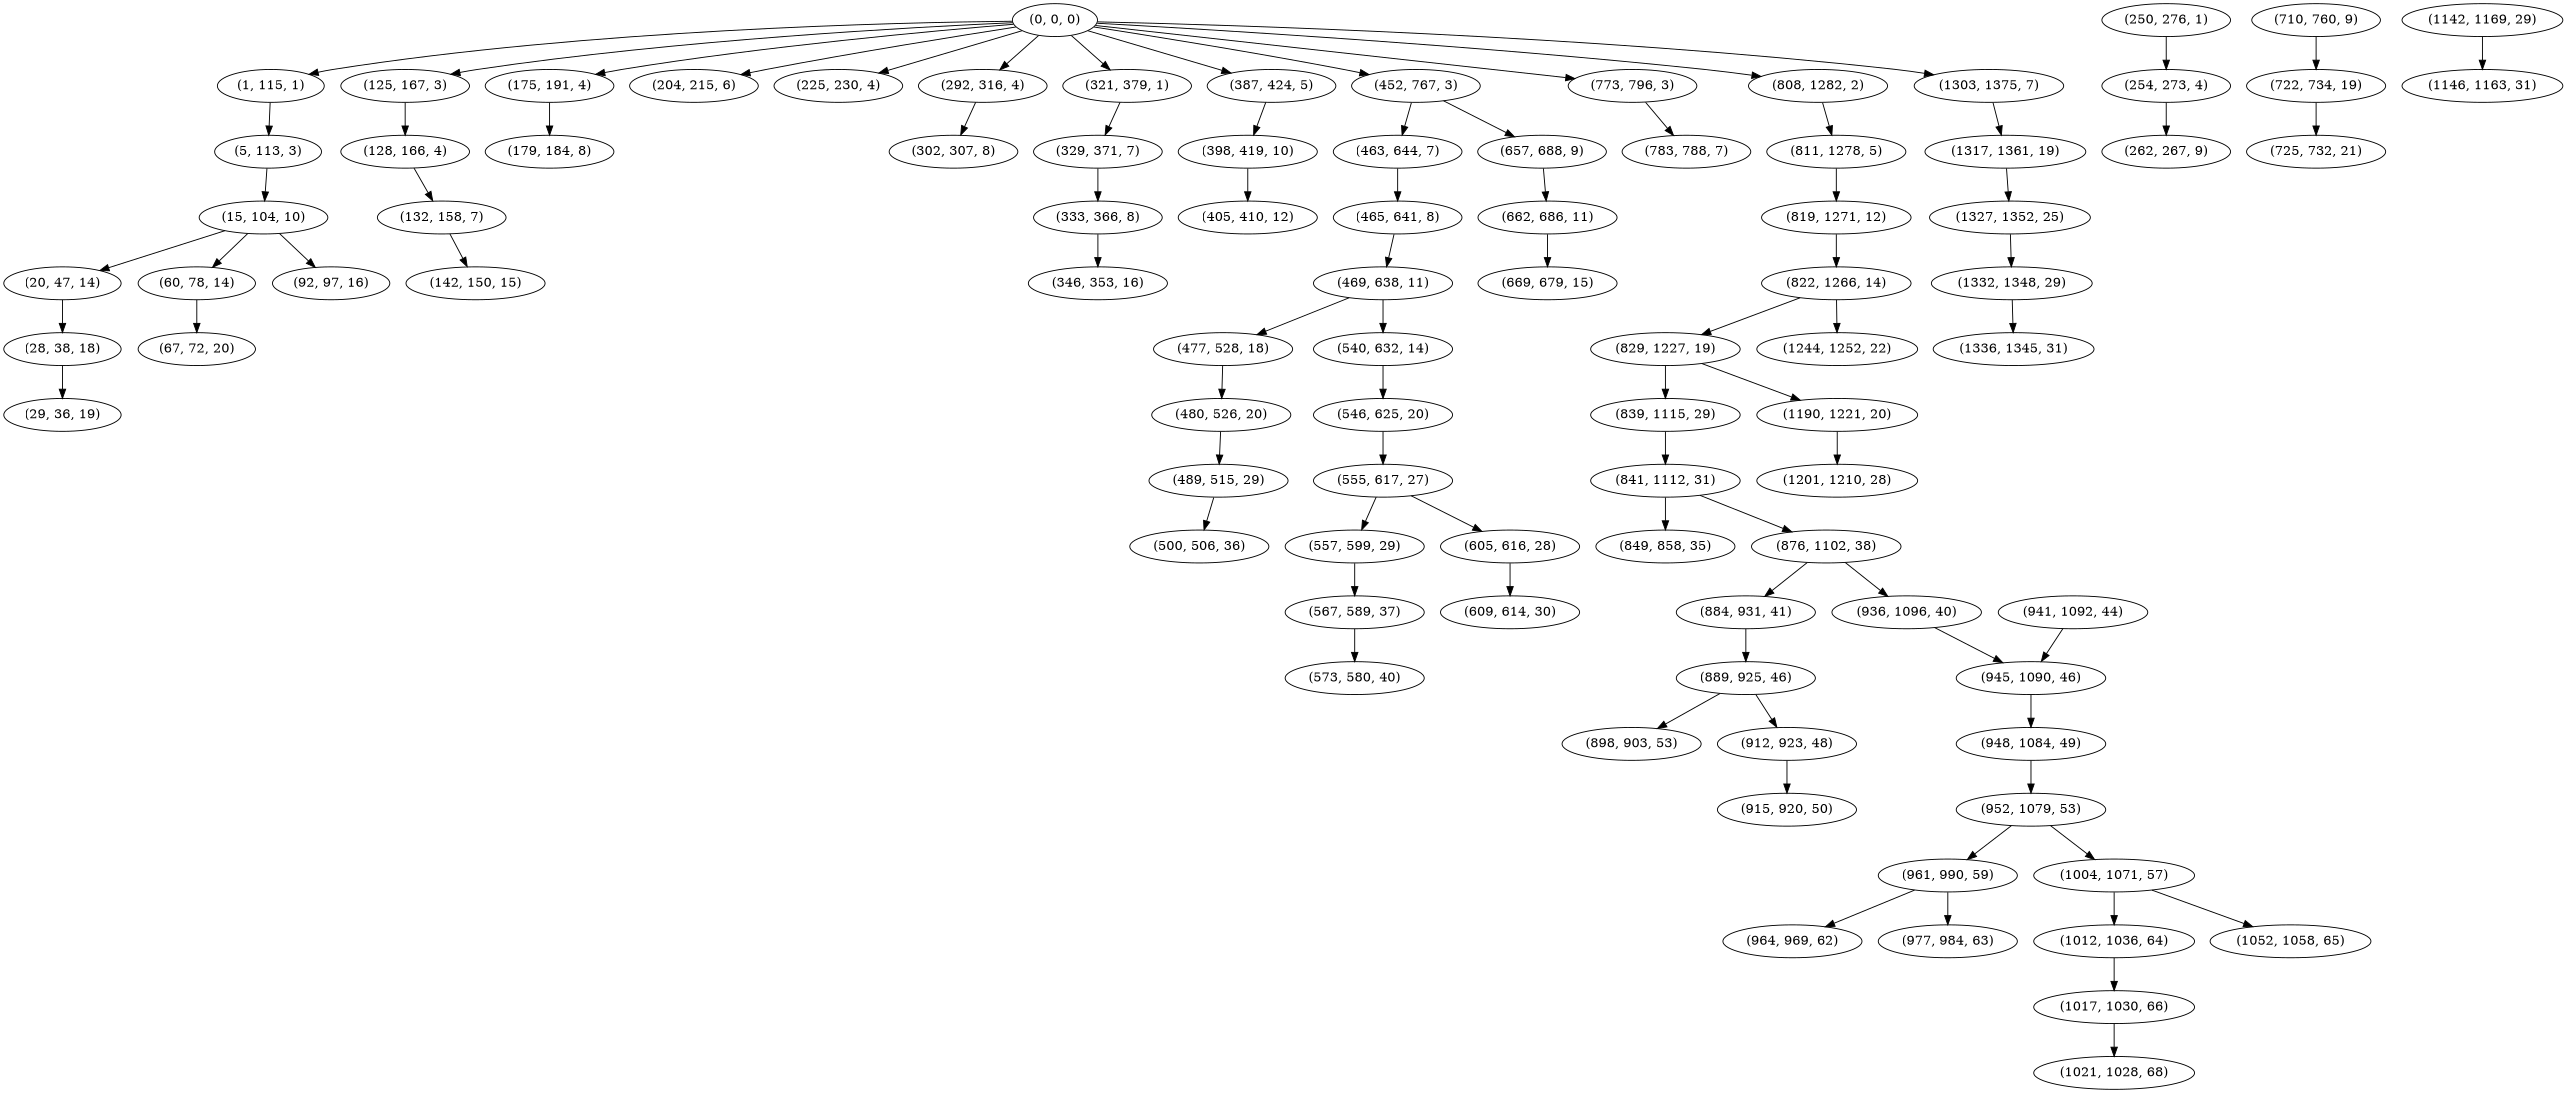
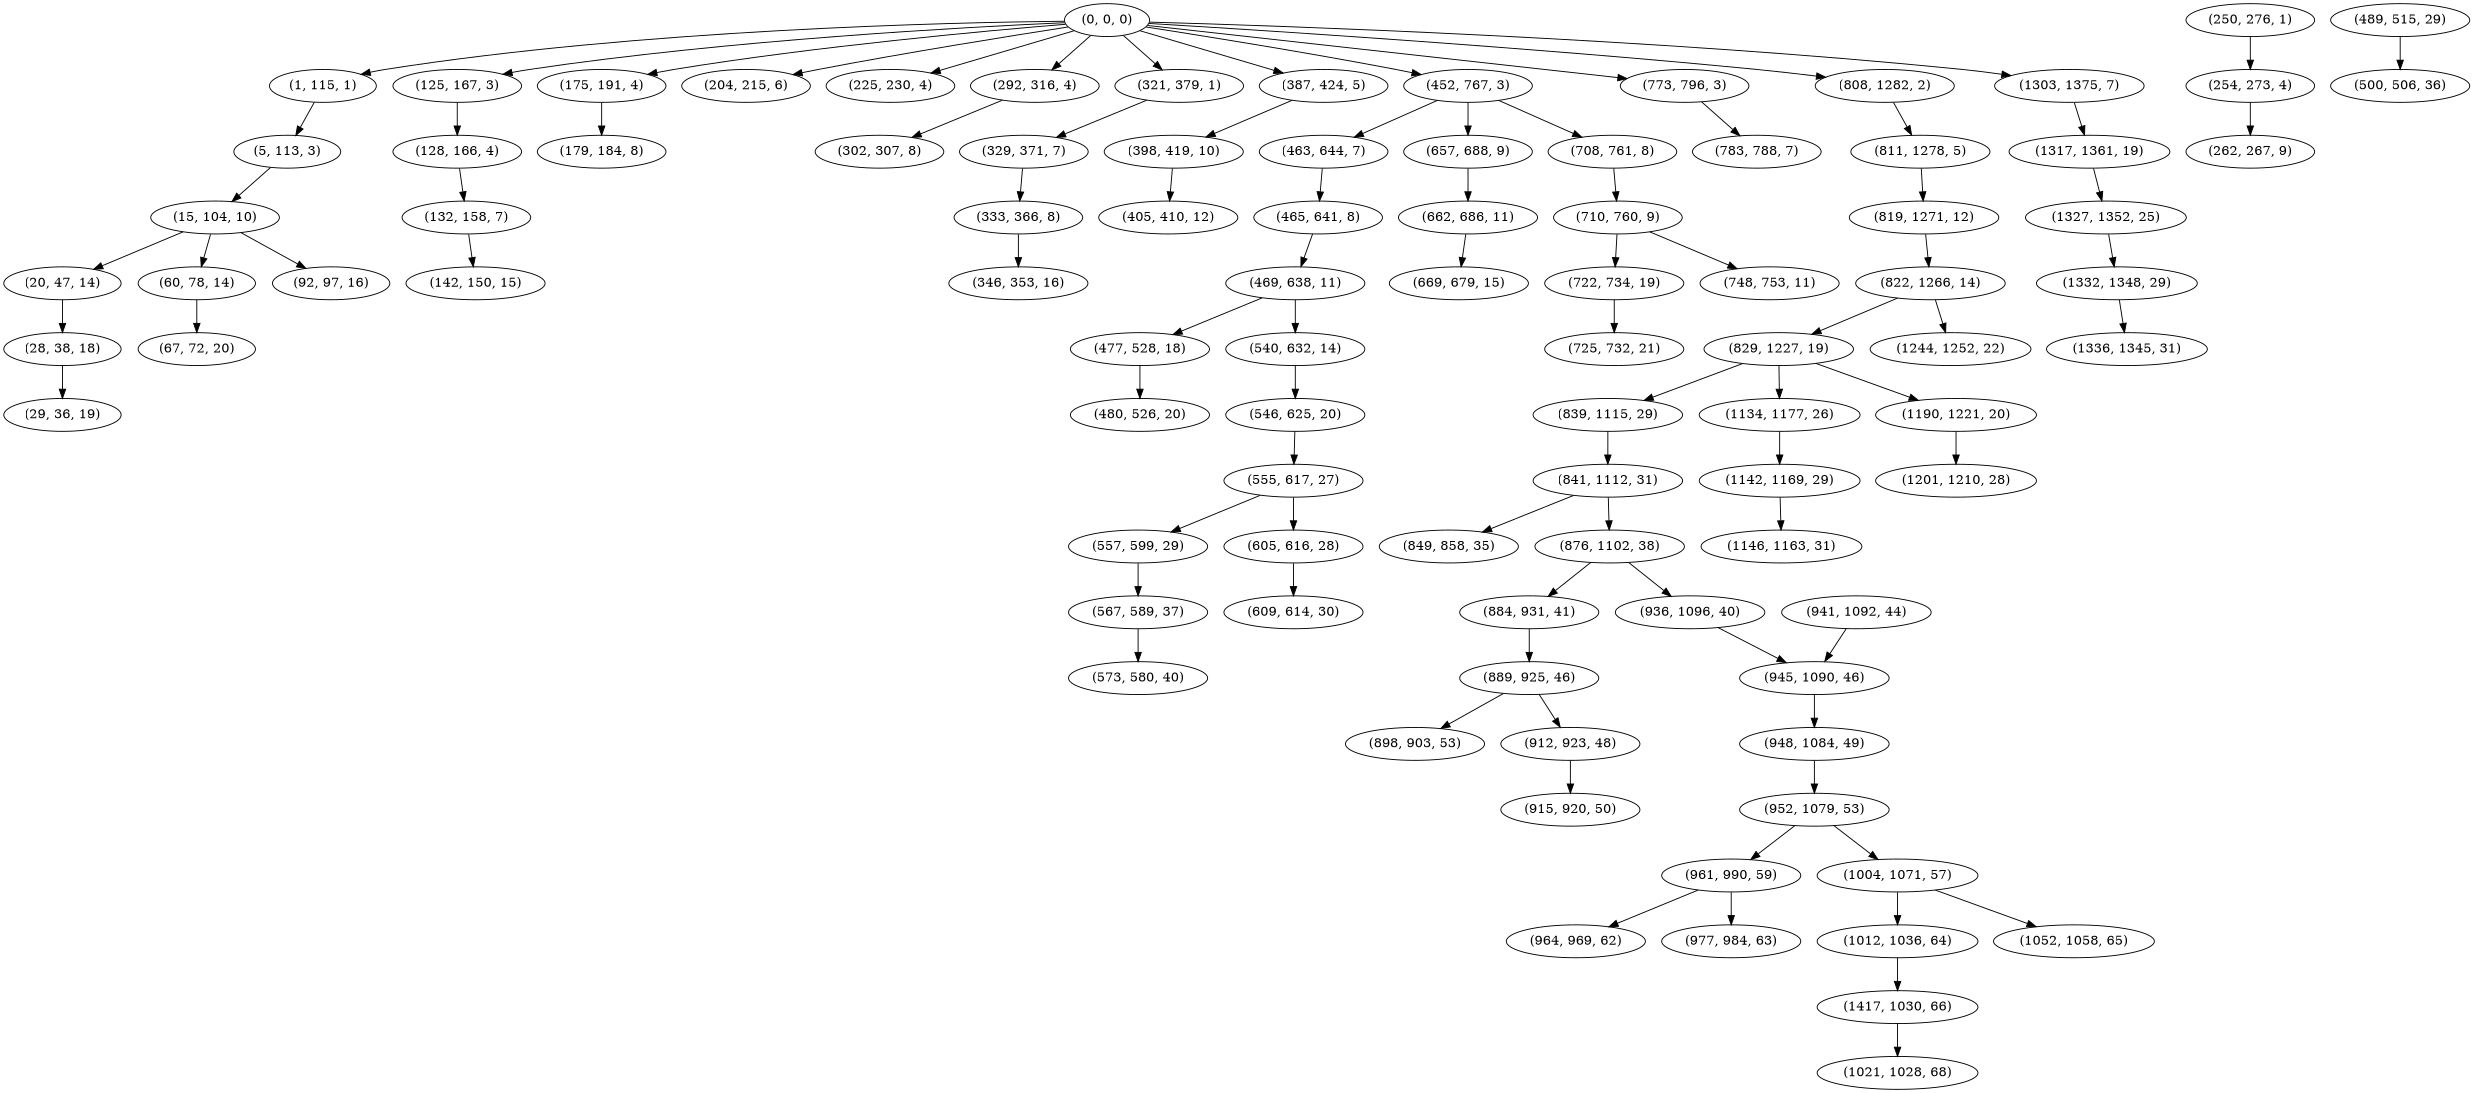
none -> (1612, 152)
none -> (1770, 283)
none -> (1780, 415)
(1220, 443) -> none
(2114, 1007) -> (1898, 1007)
